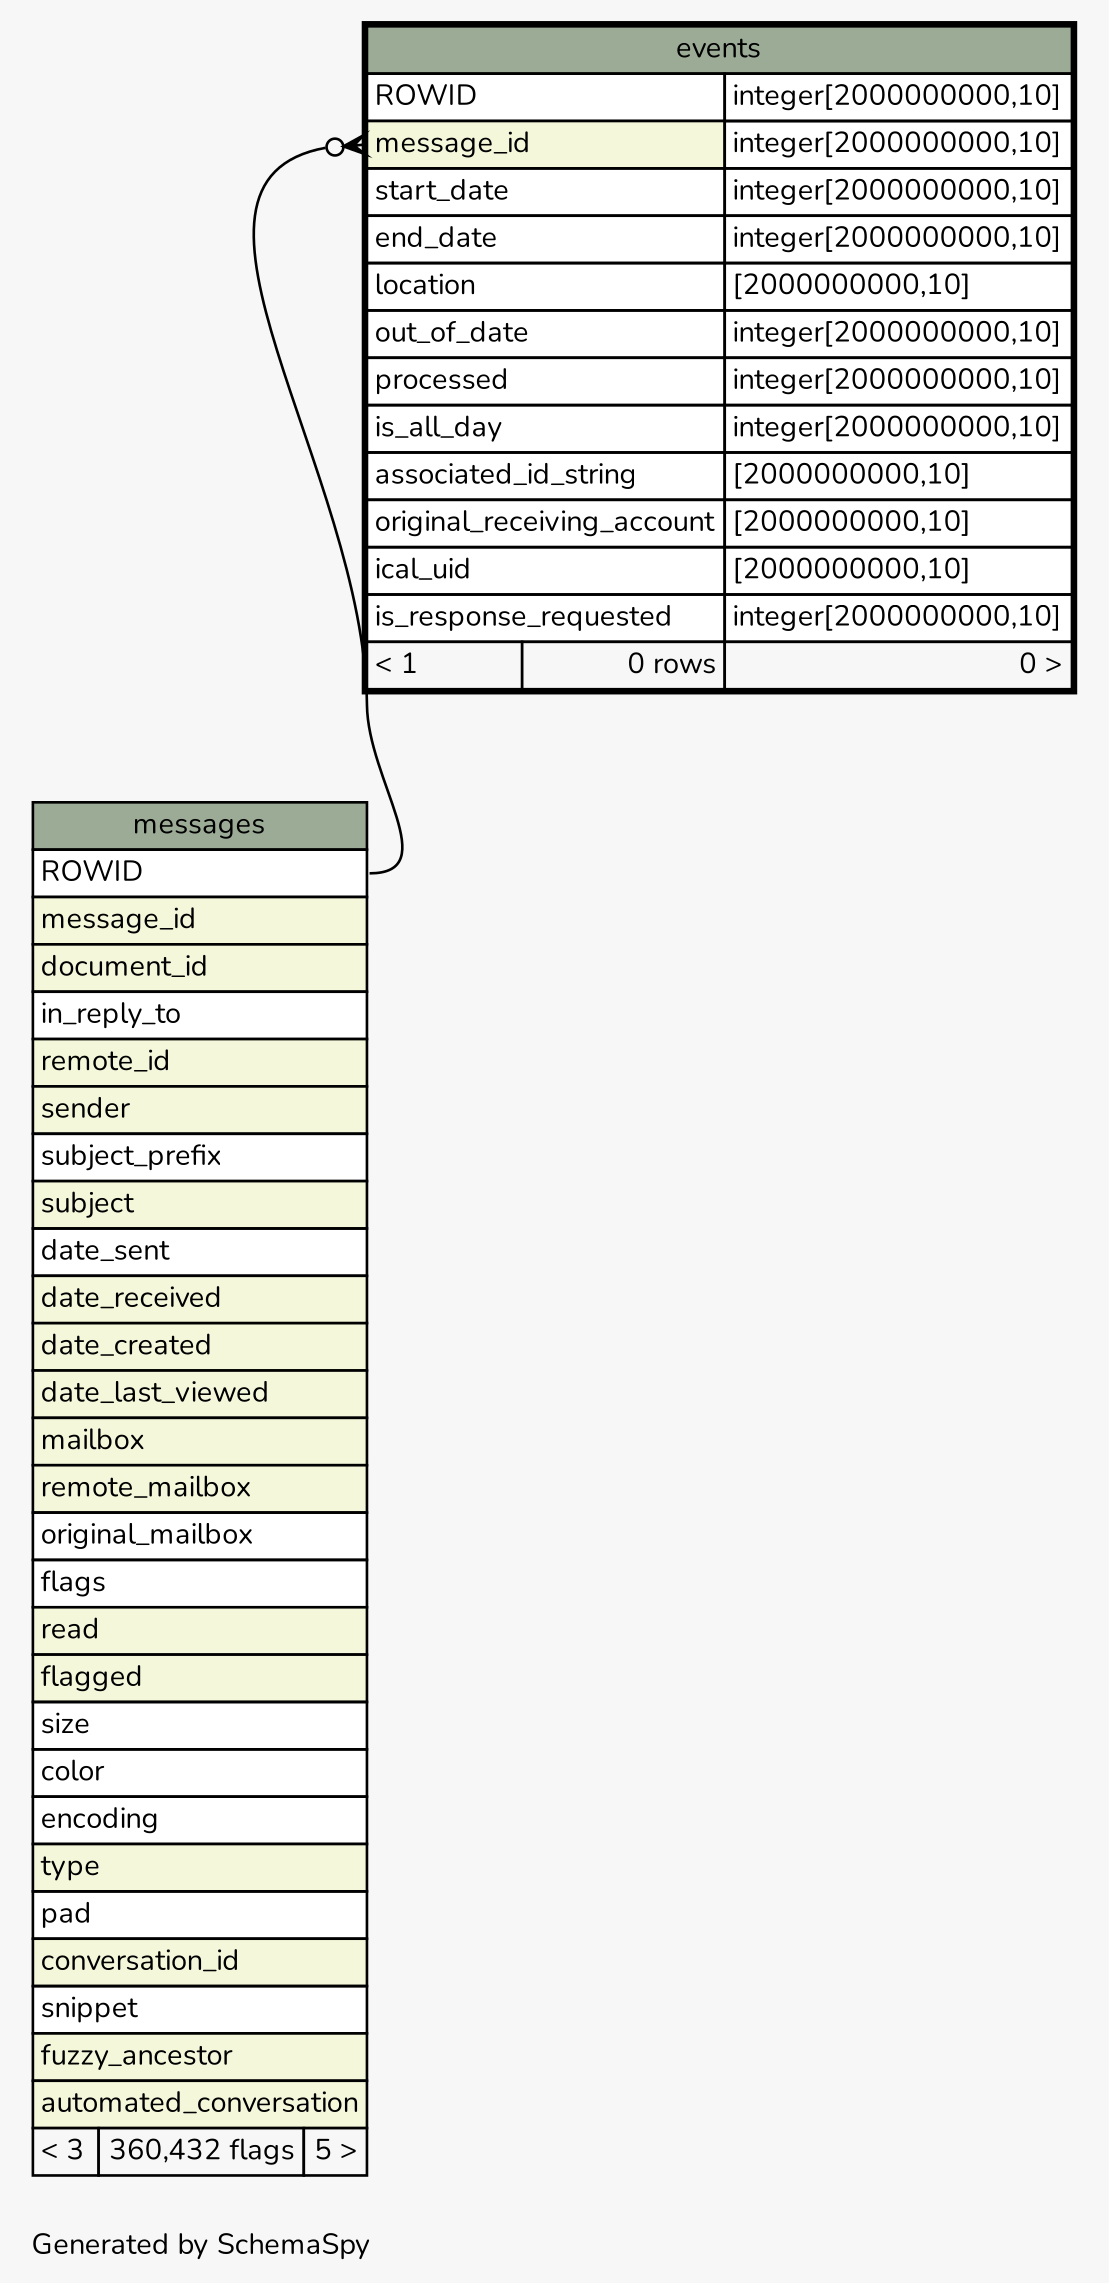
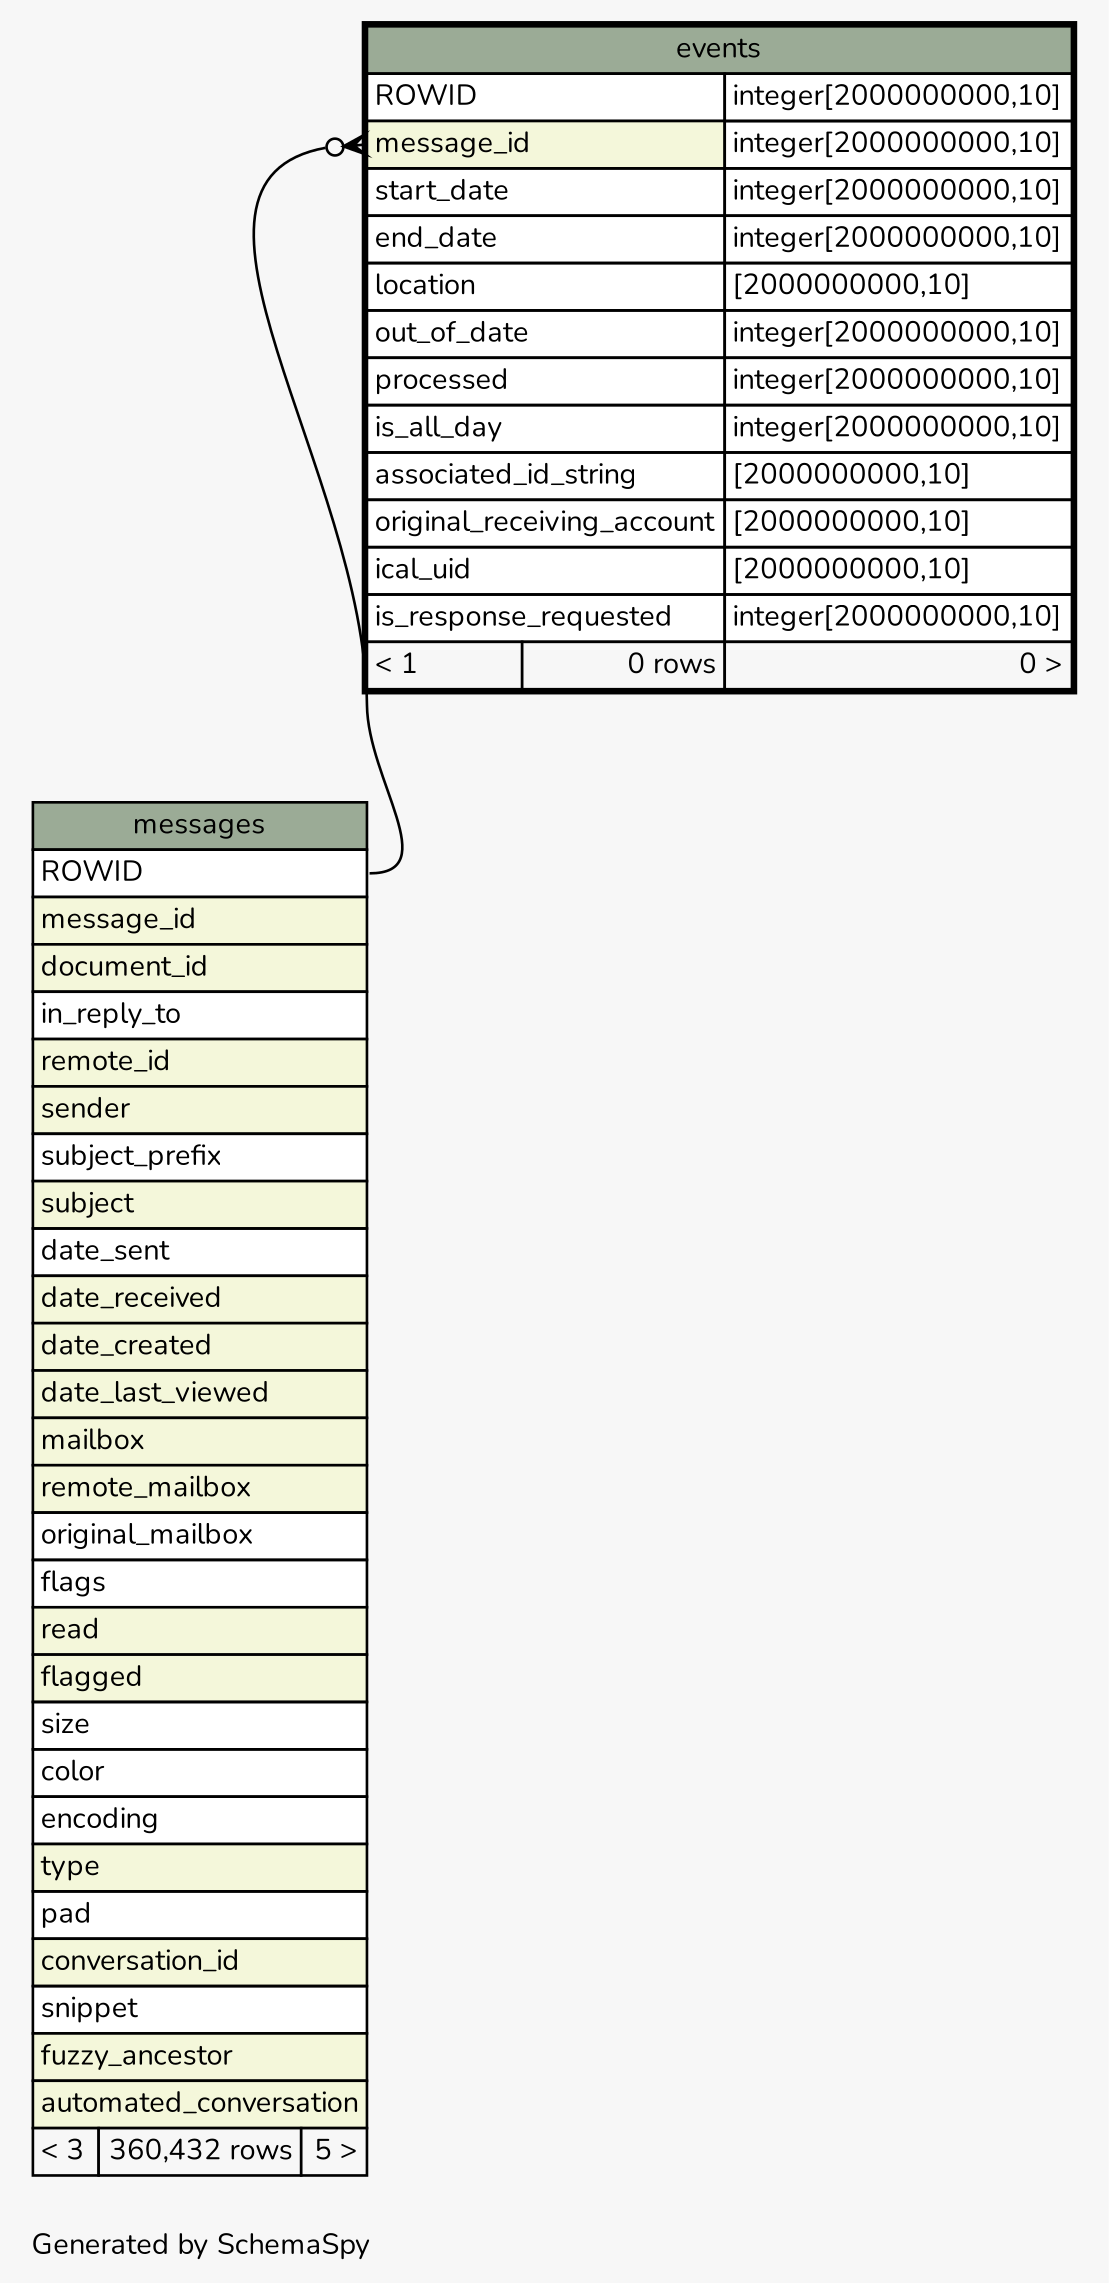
(203, 2150) -> (201, 2150)
